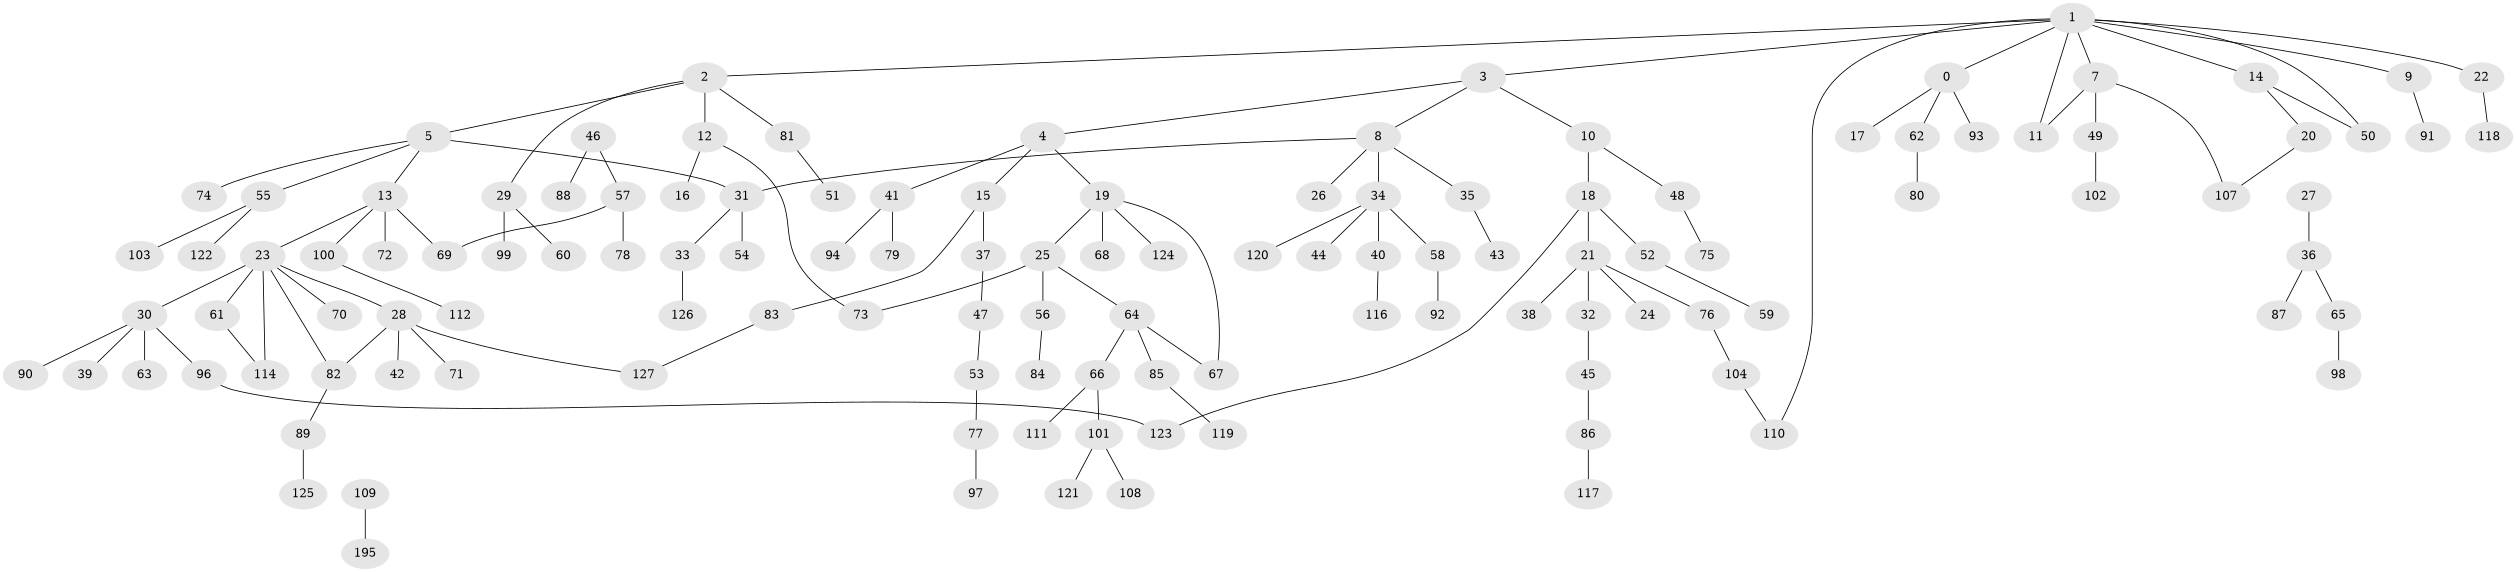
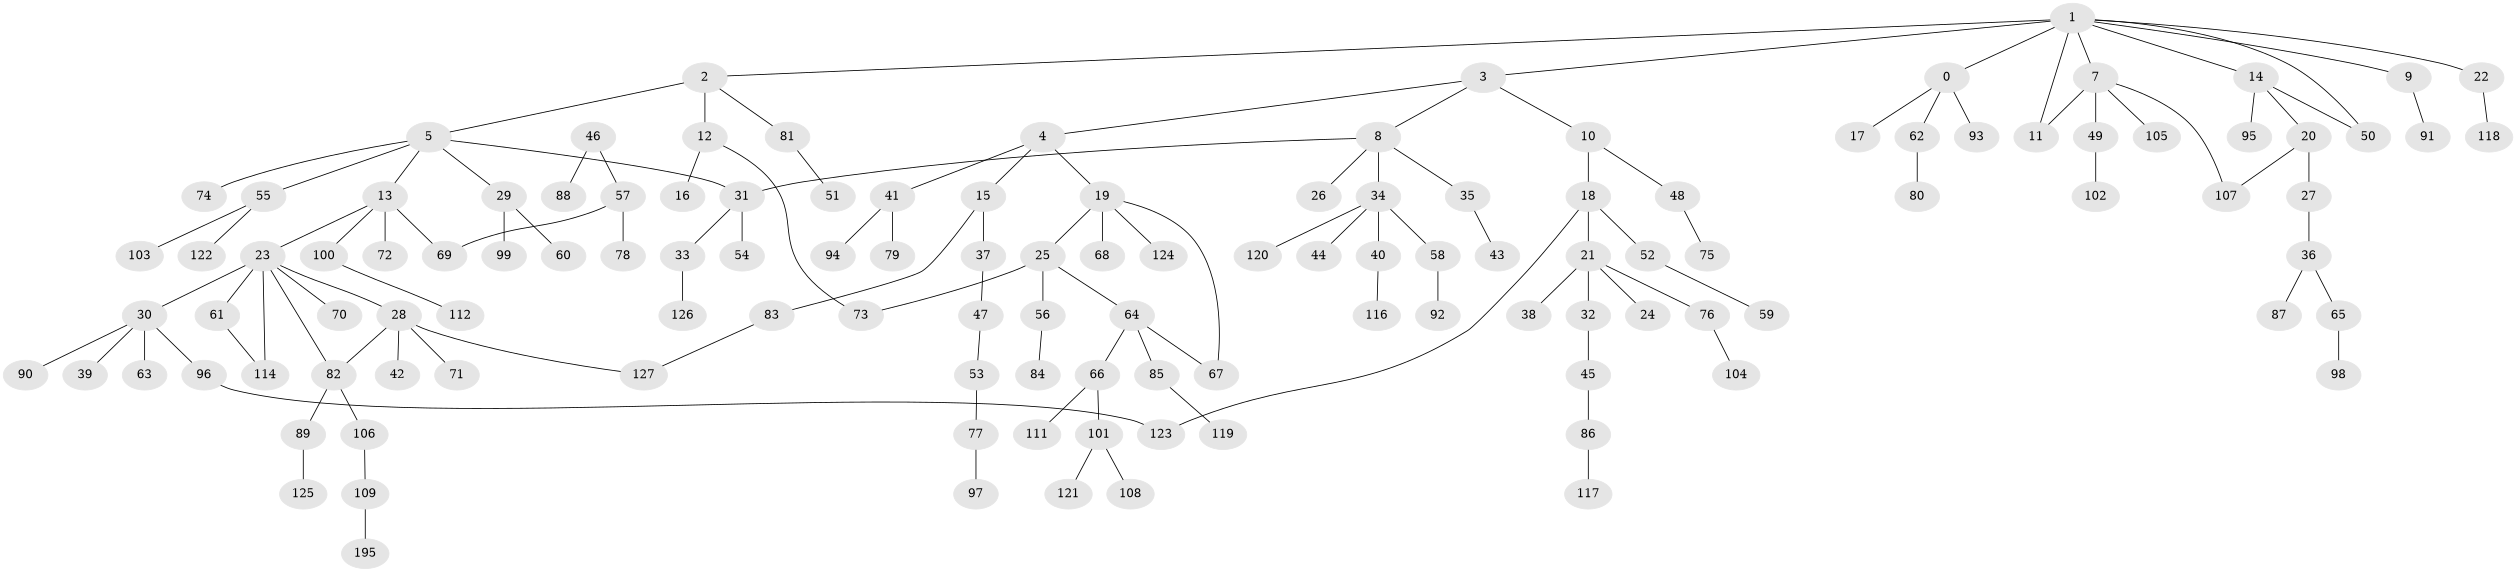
(584, 111) -> (467, 167)
none -> (2157, 137)
none -> (2249, 137)
none -> (2309, 167)
none -> (364, 435)
(1774, 435) -> none
